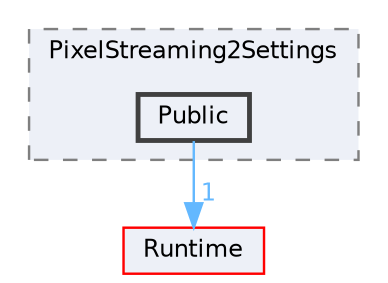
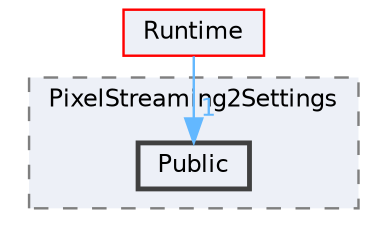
(194, 175) -> (194, 94)
